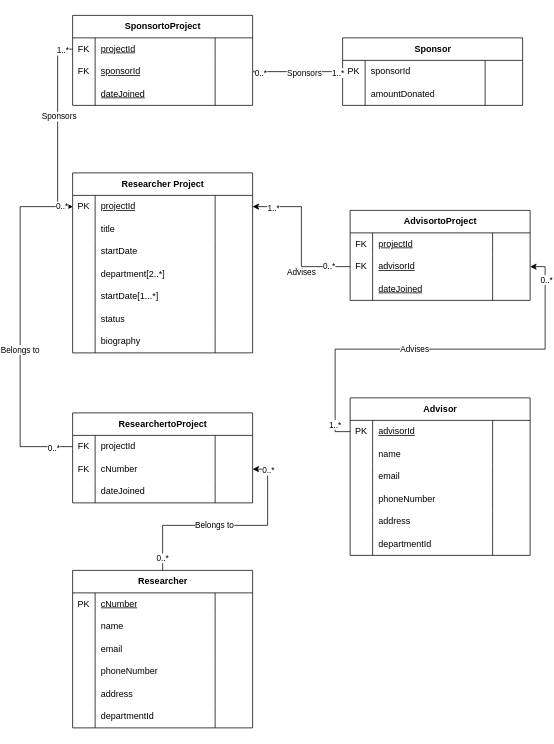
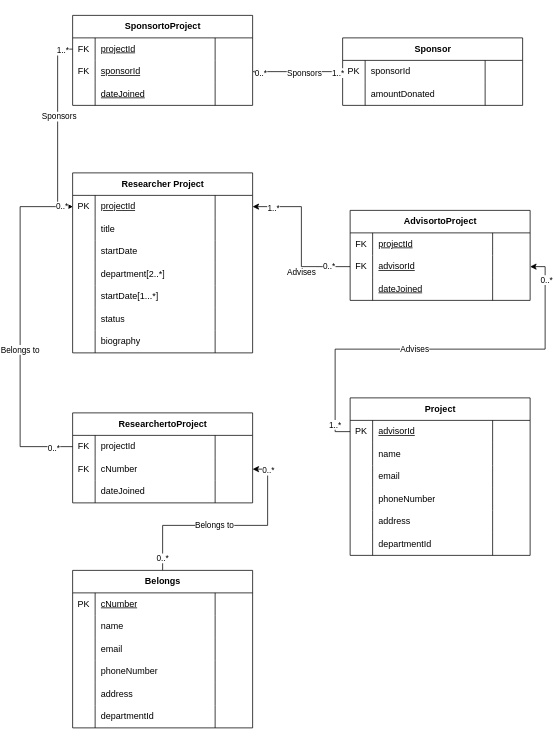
(440, 409) -> (440, 409)
(163, 582) -> (163, 582)
